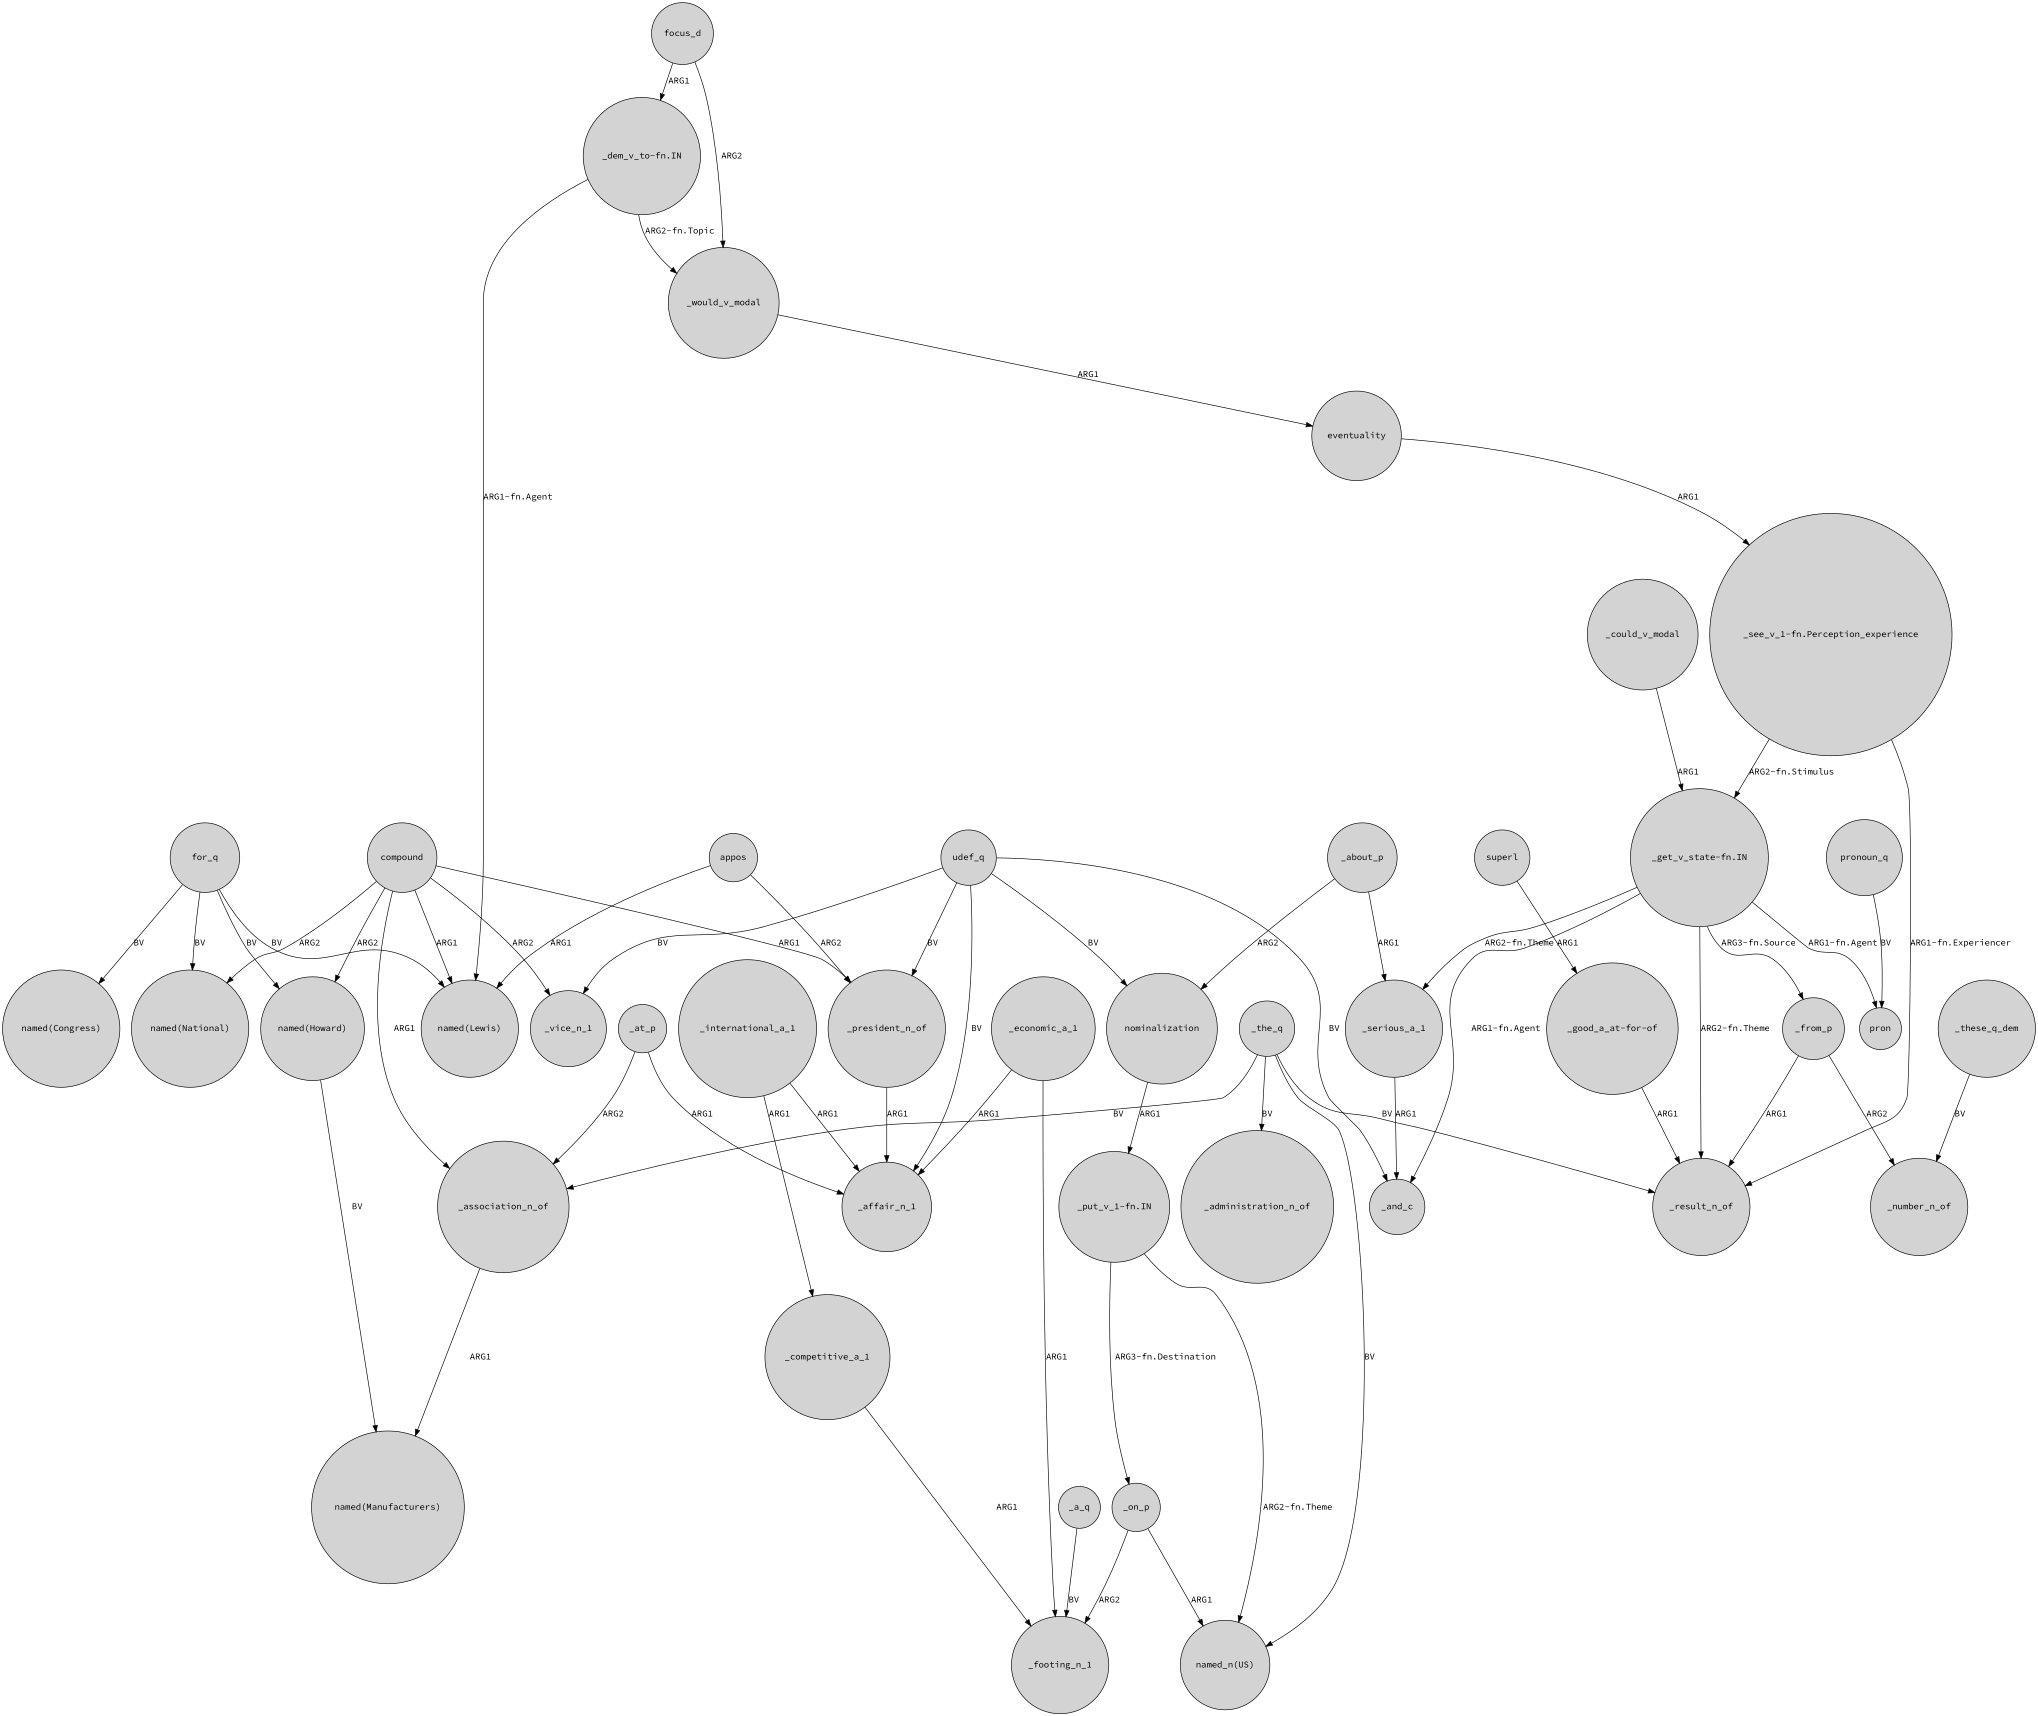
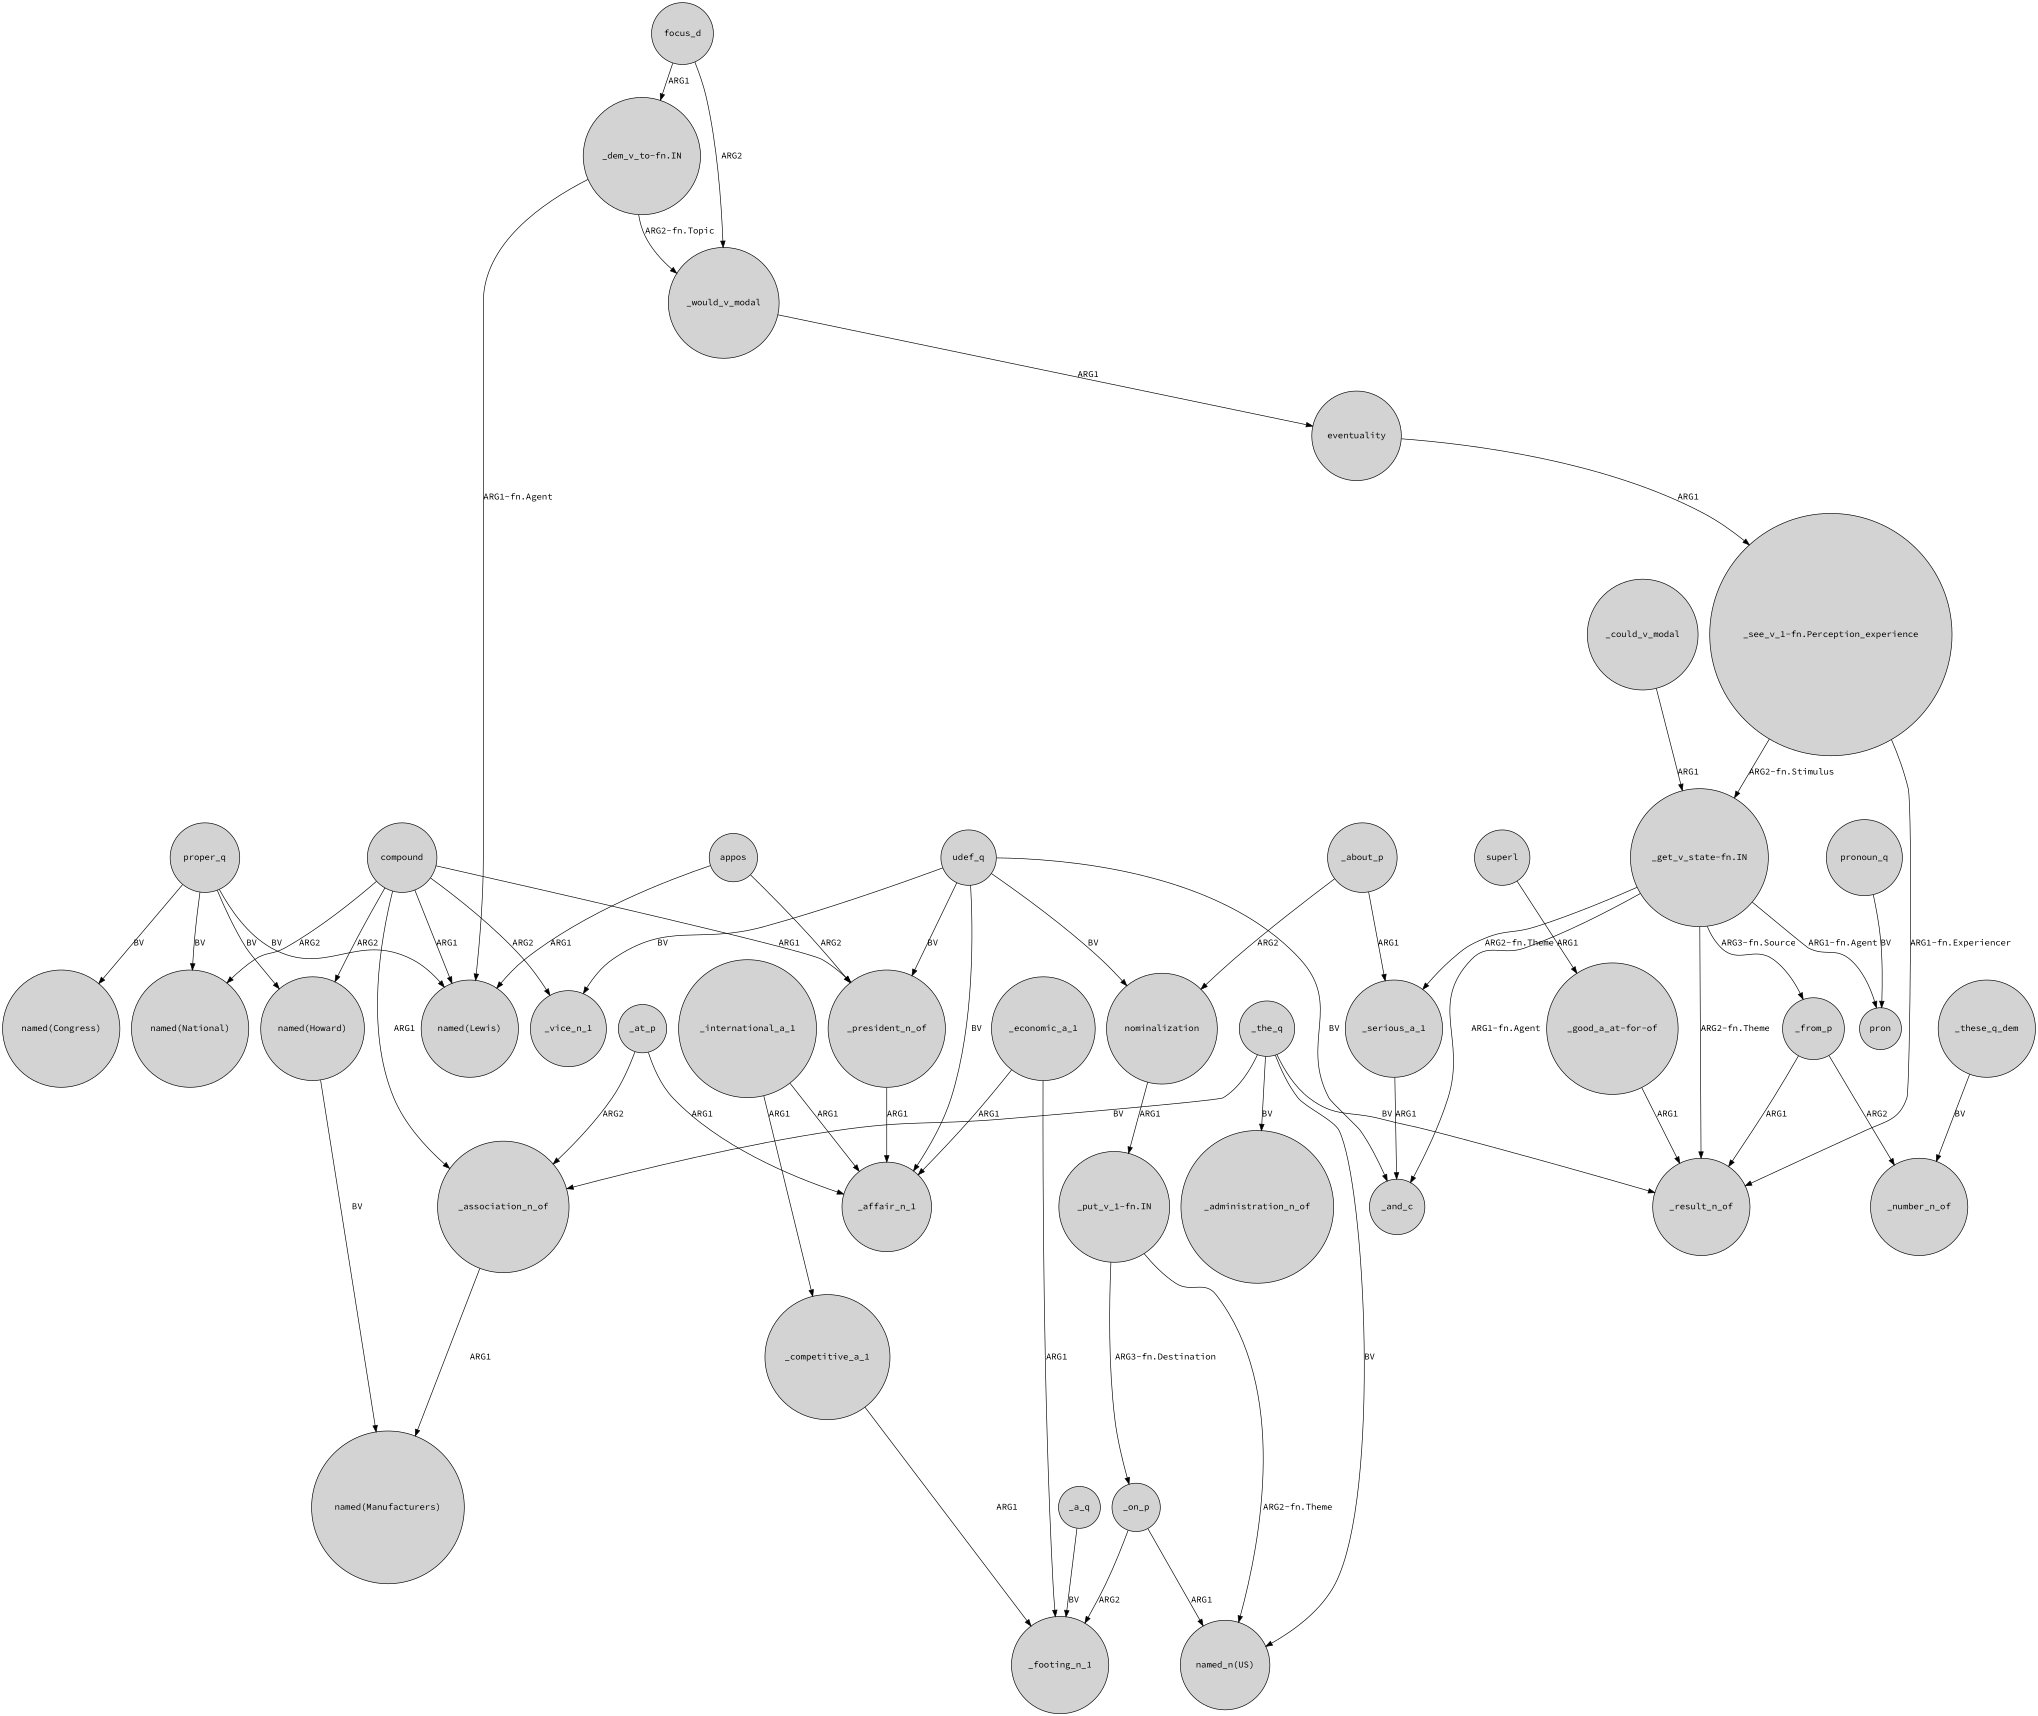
(205, 858) -> (205, 858)
